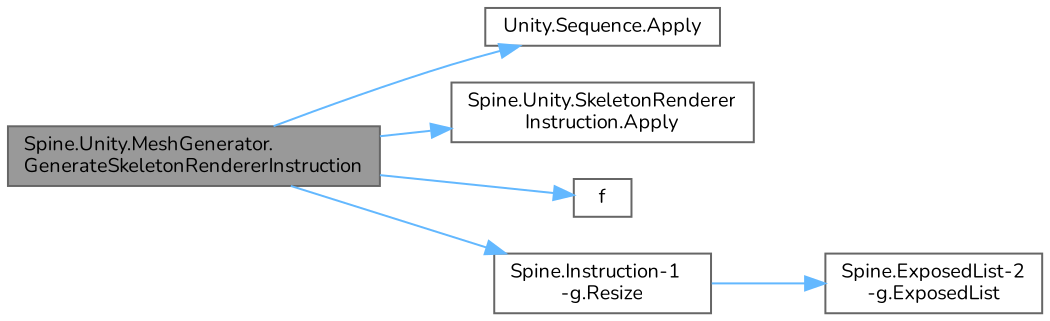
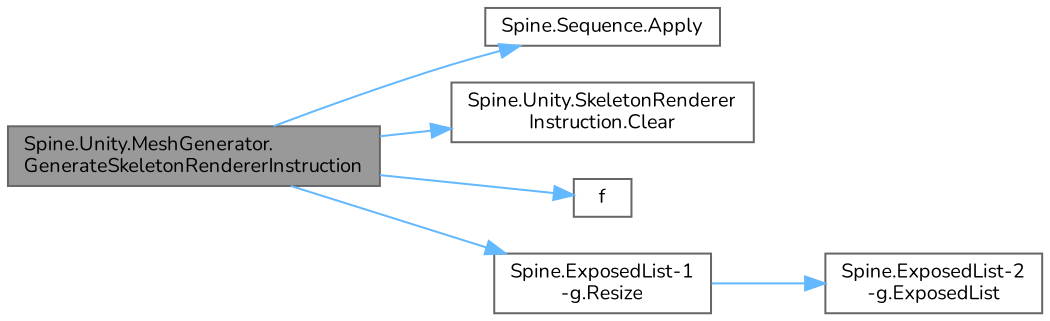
(603, 27) -> (603, 27)
(603, 112) -> (603, 112)
(603, 283) -> (603, 283)
